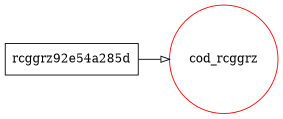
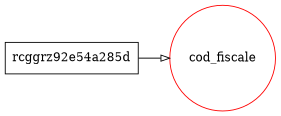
(224, 59) -> (223, 58)
